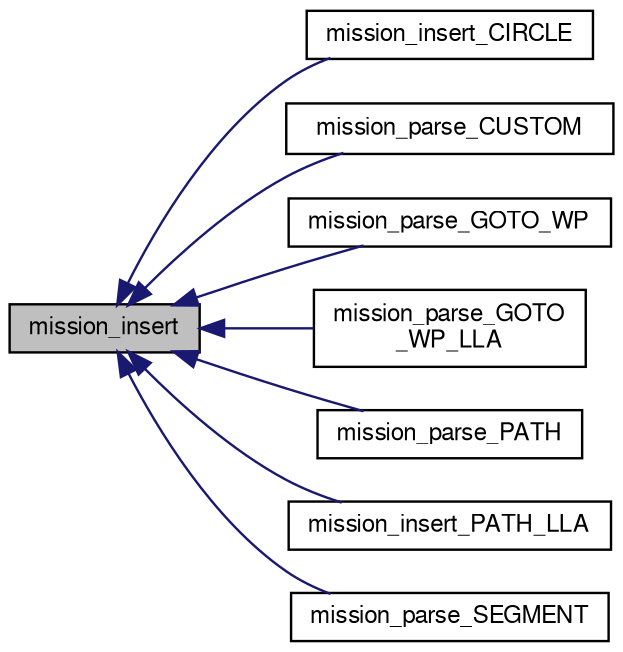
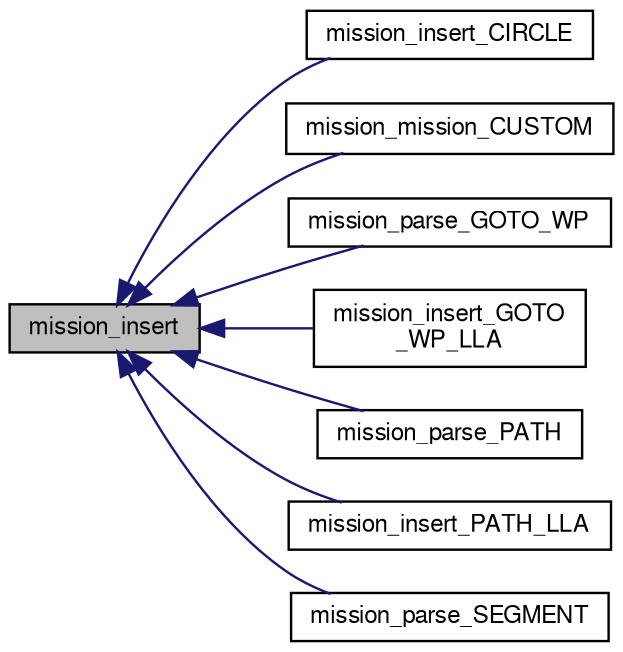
(450, 129) -> (450, 129)
(450, 328) -> (450, 328)
